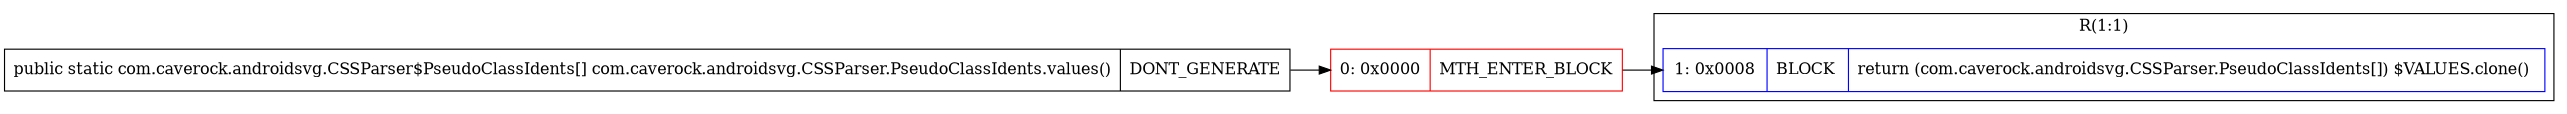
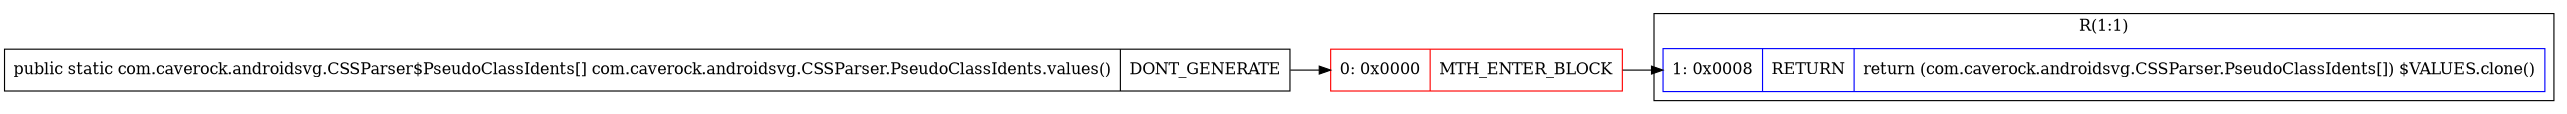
(1805, 70) -> (1808, 70)
